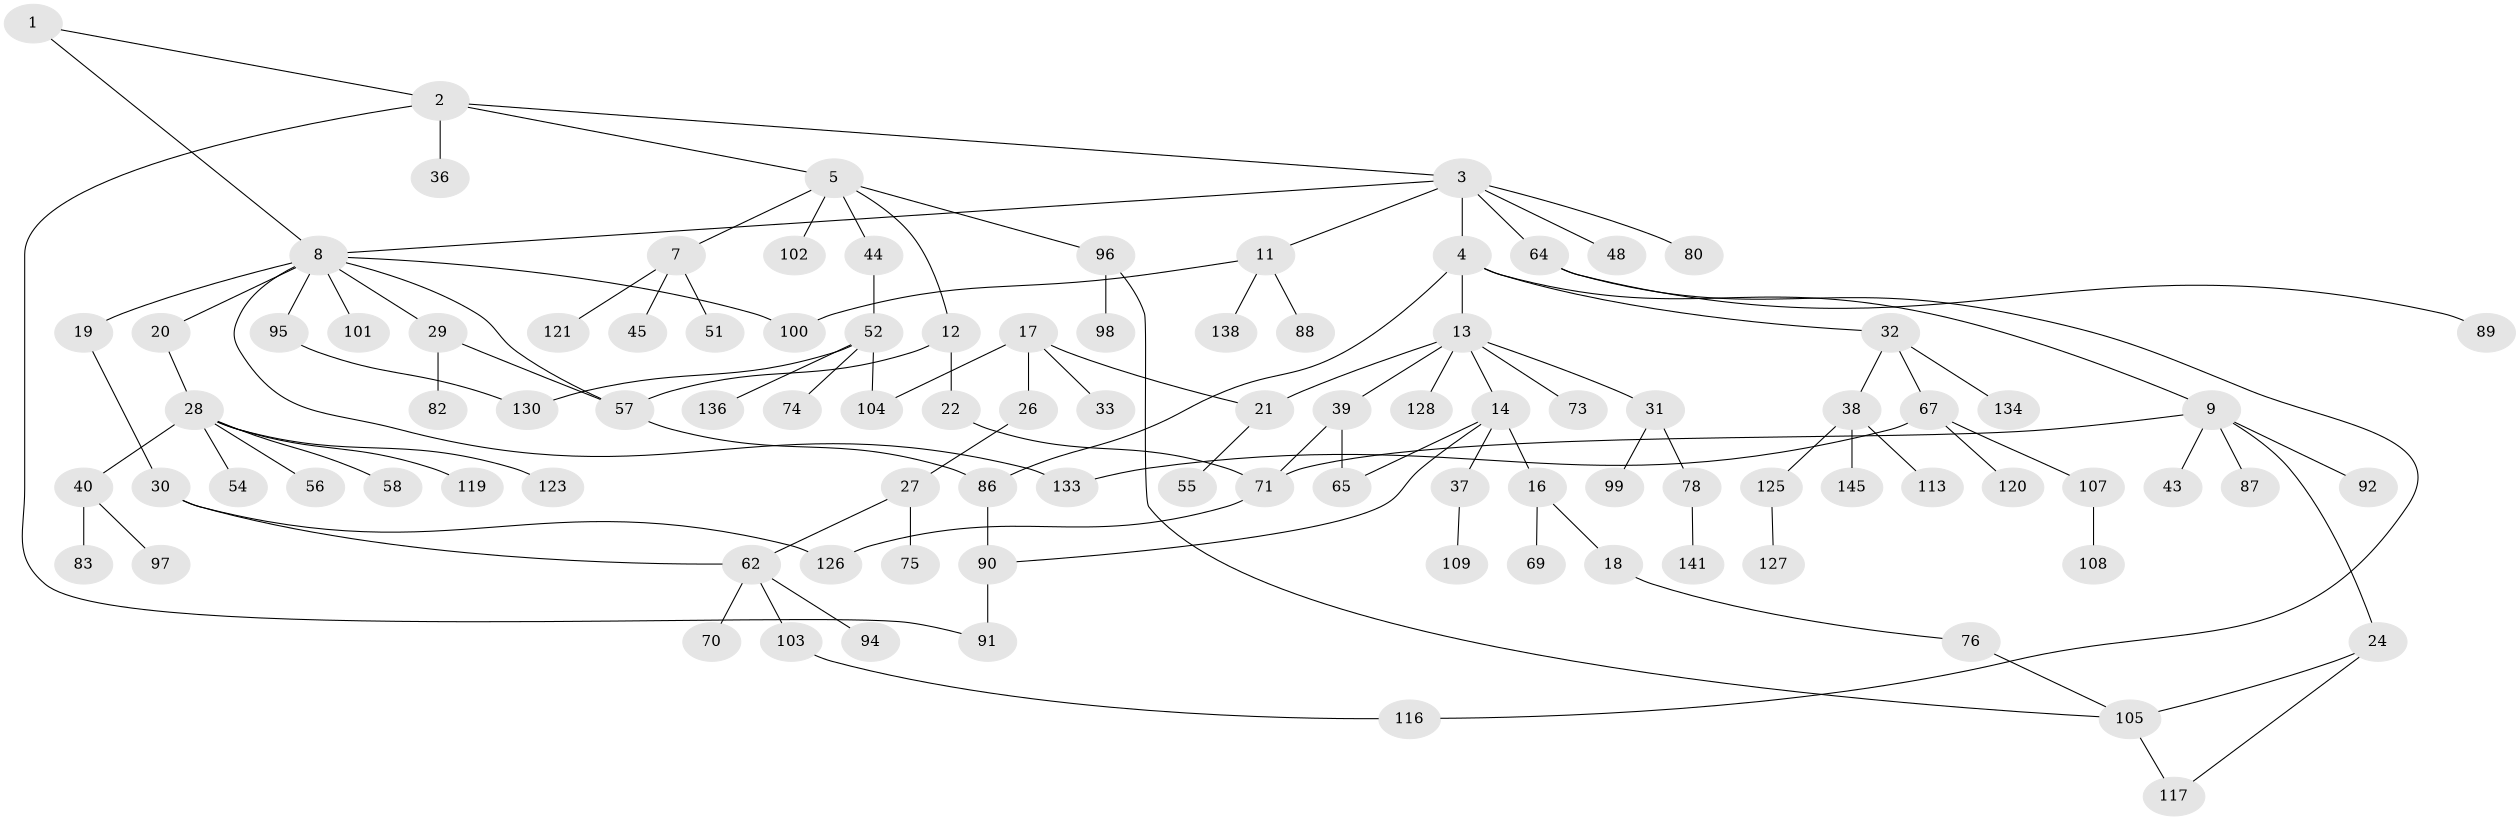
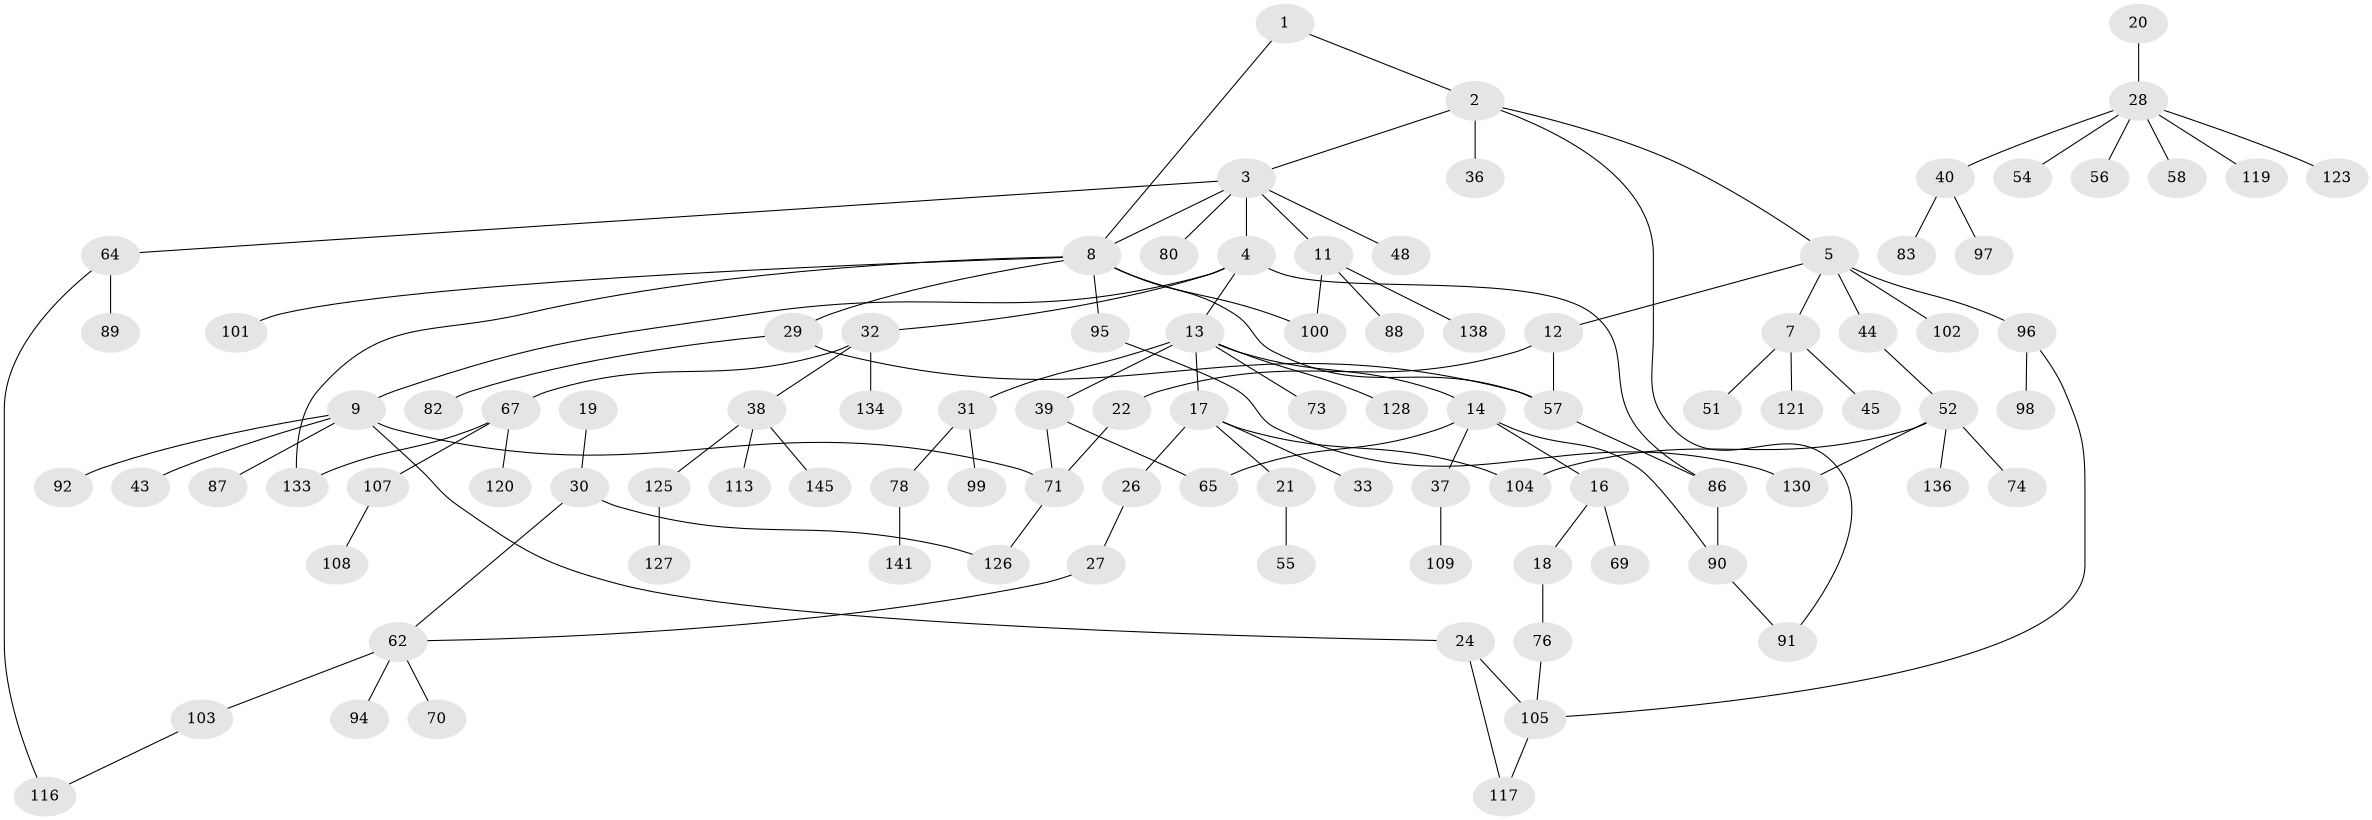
(198, 288) -> none
(240, 294) -> none
(1361, 368) -> (1197, 363)
(910, 565) -> none
